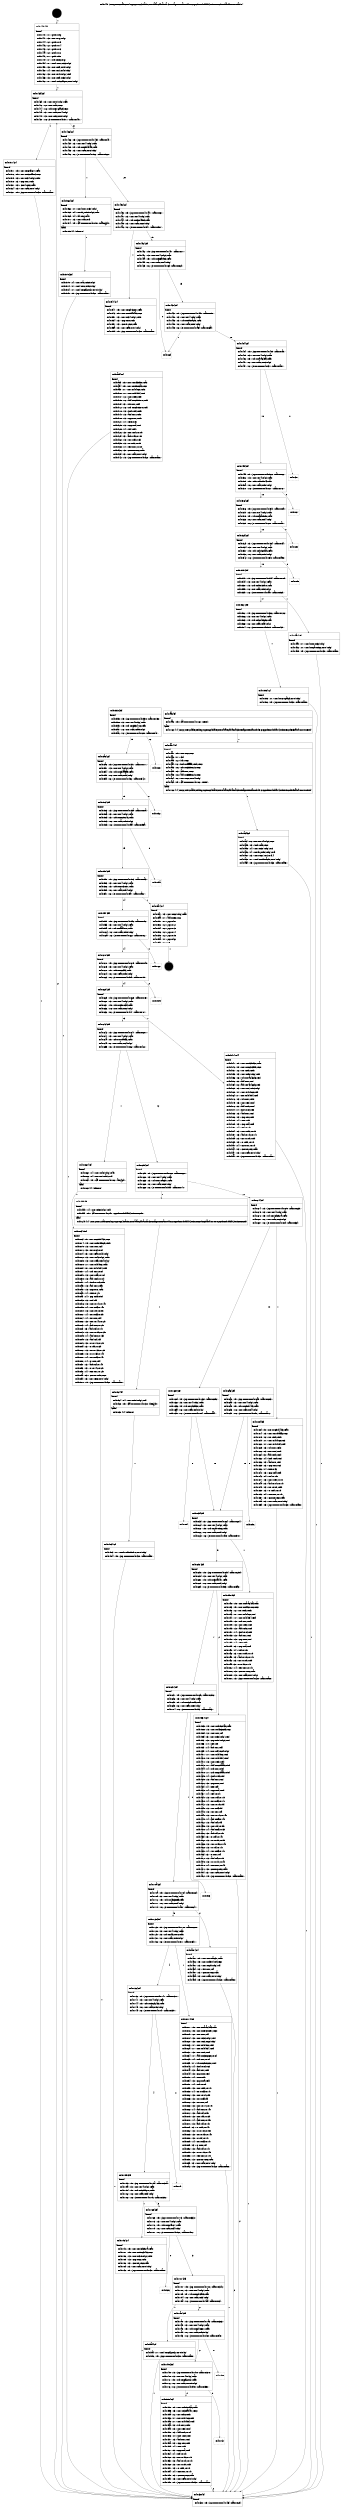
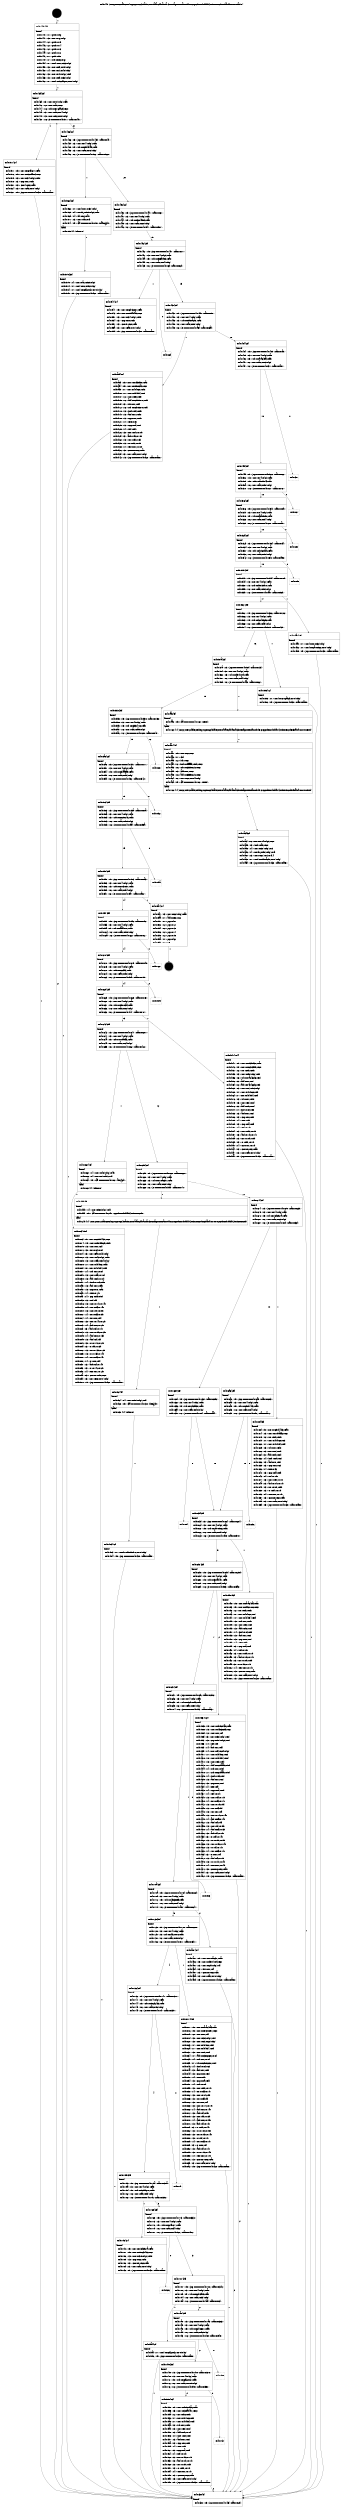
(130, 264) -> (146, 284)
(175, 341) -> (178, 359)
none -> (238, 671)
